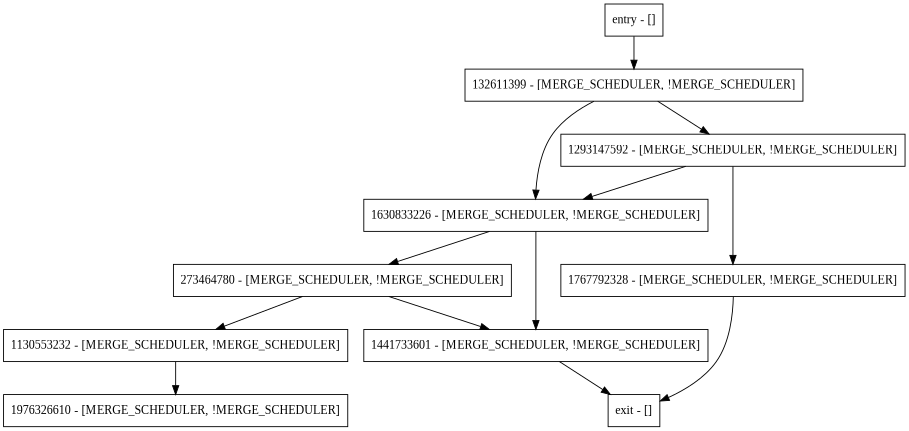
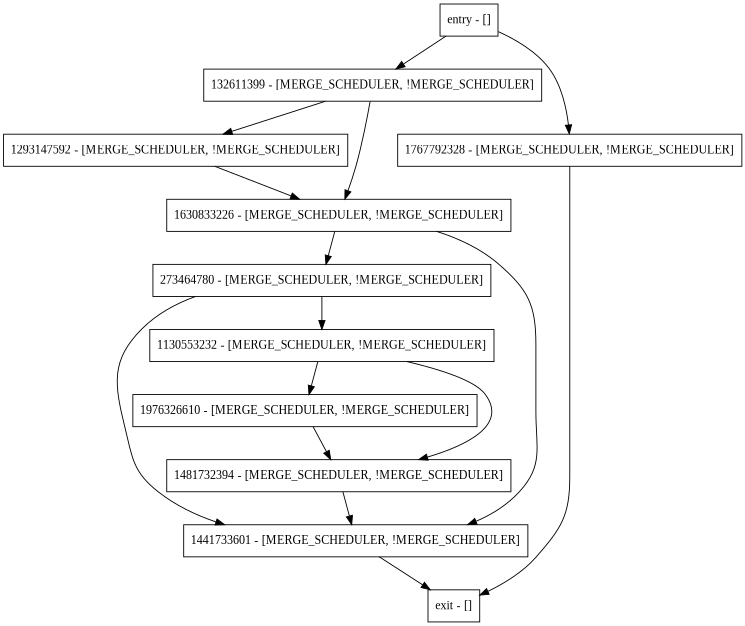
(733, 211) -> (548, 67)
none -> (339, 476)
